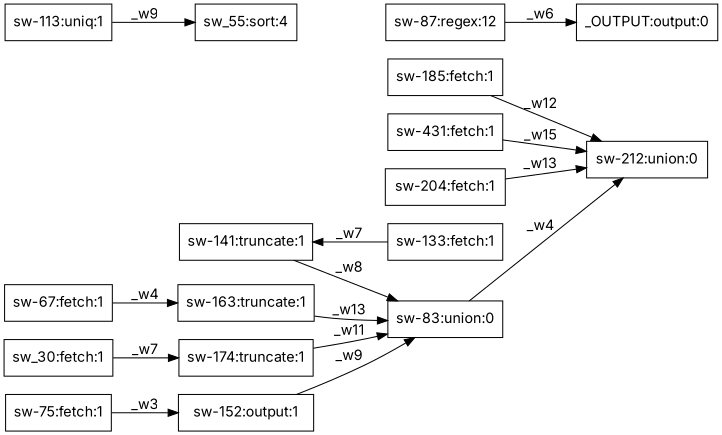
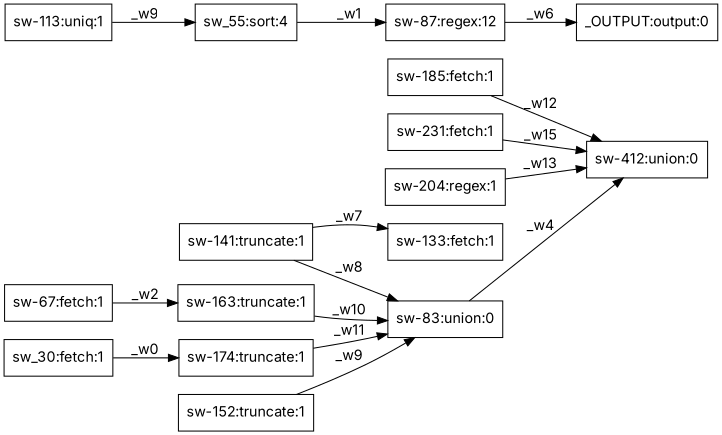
none -> (336, 22)
(445, 132) -> (445, 132)
(647, 160) -> (647, 160)
(445, 187) -> (445, 187)
(355, 242) -> (345, 225)
(145, 295) -> (145, 295)
(350, 311) -> (350, 311)
(145, 350) -> (145, 350)
(58, 413) -> none
(246, 413) -> (246, 413)
